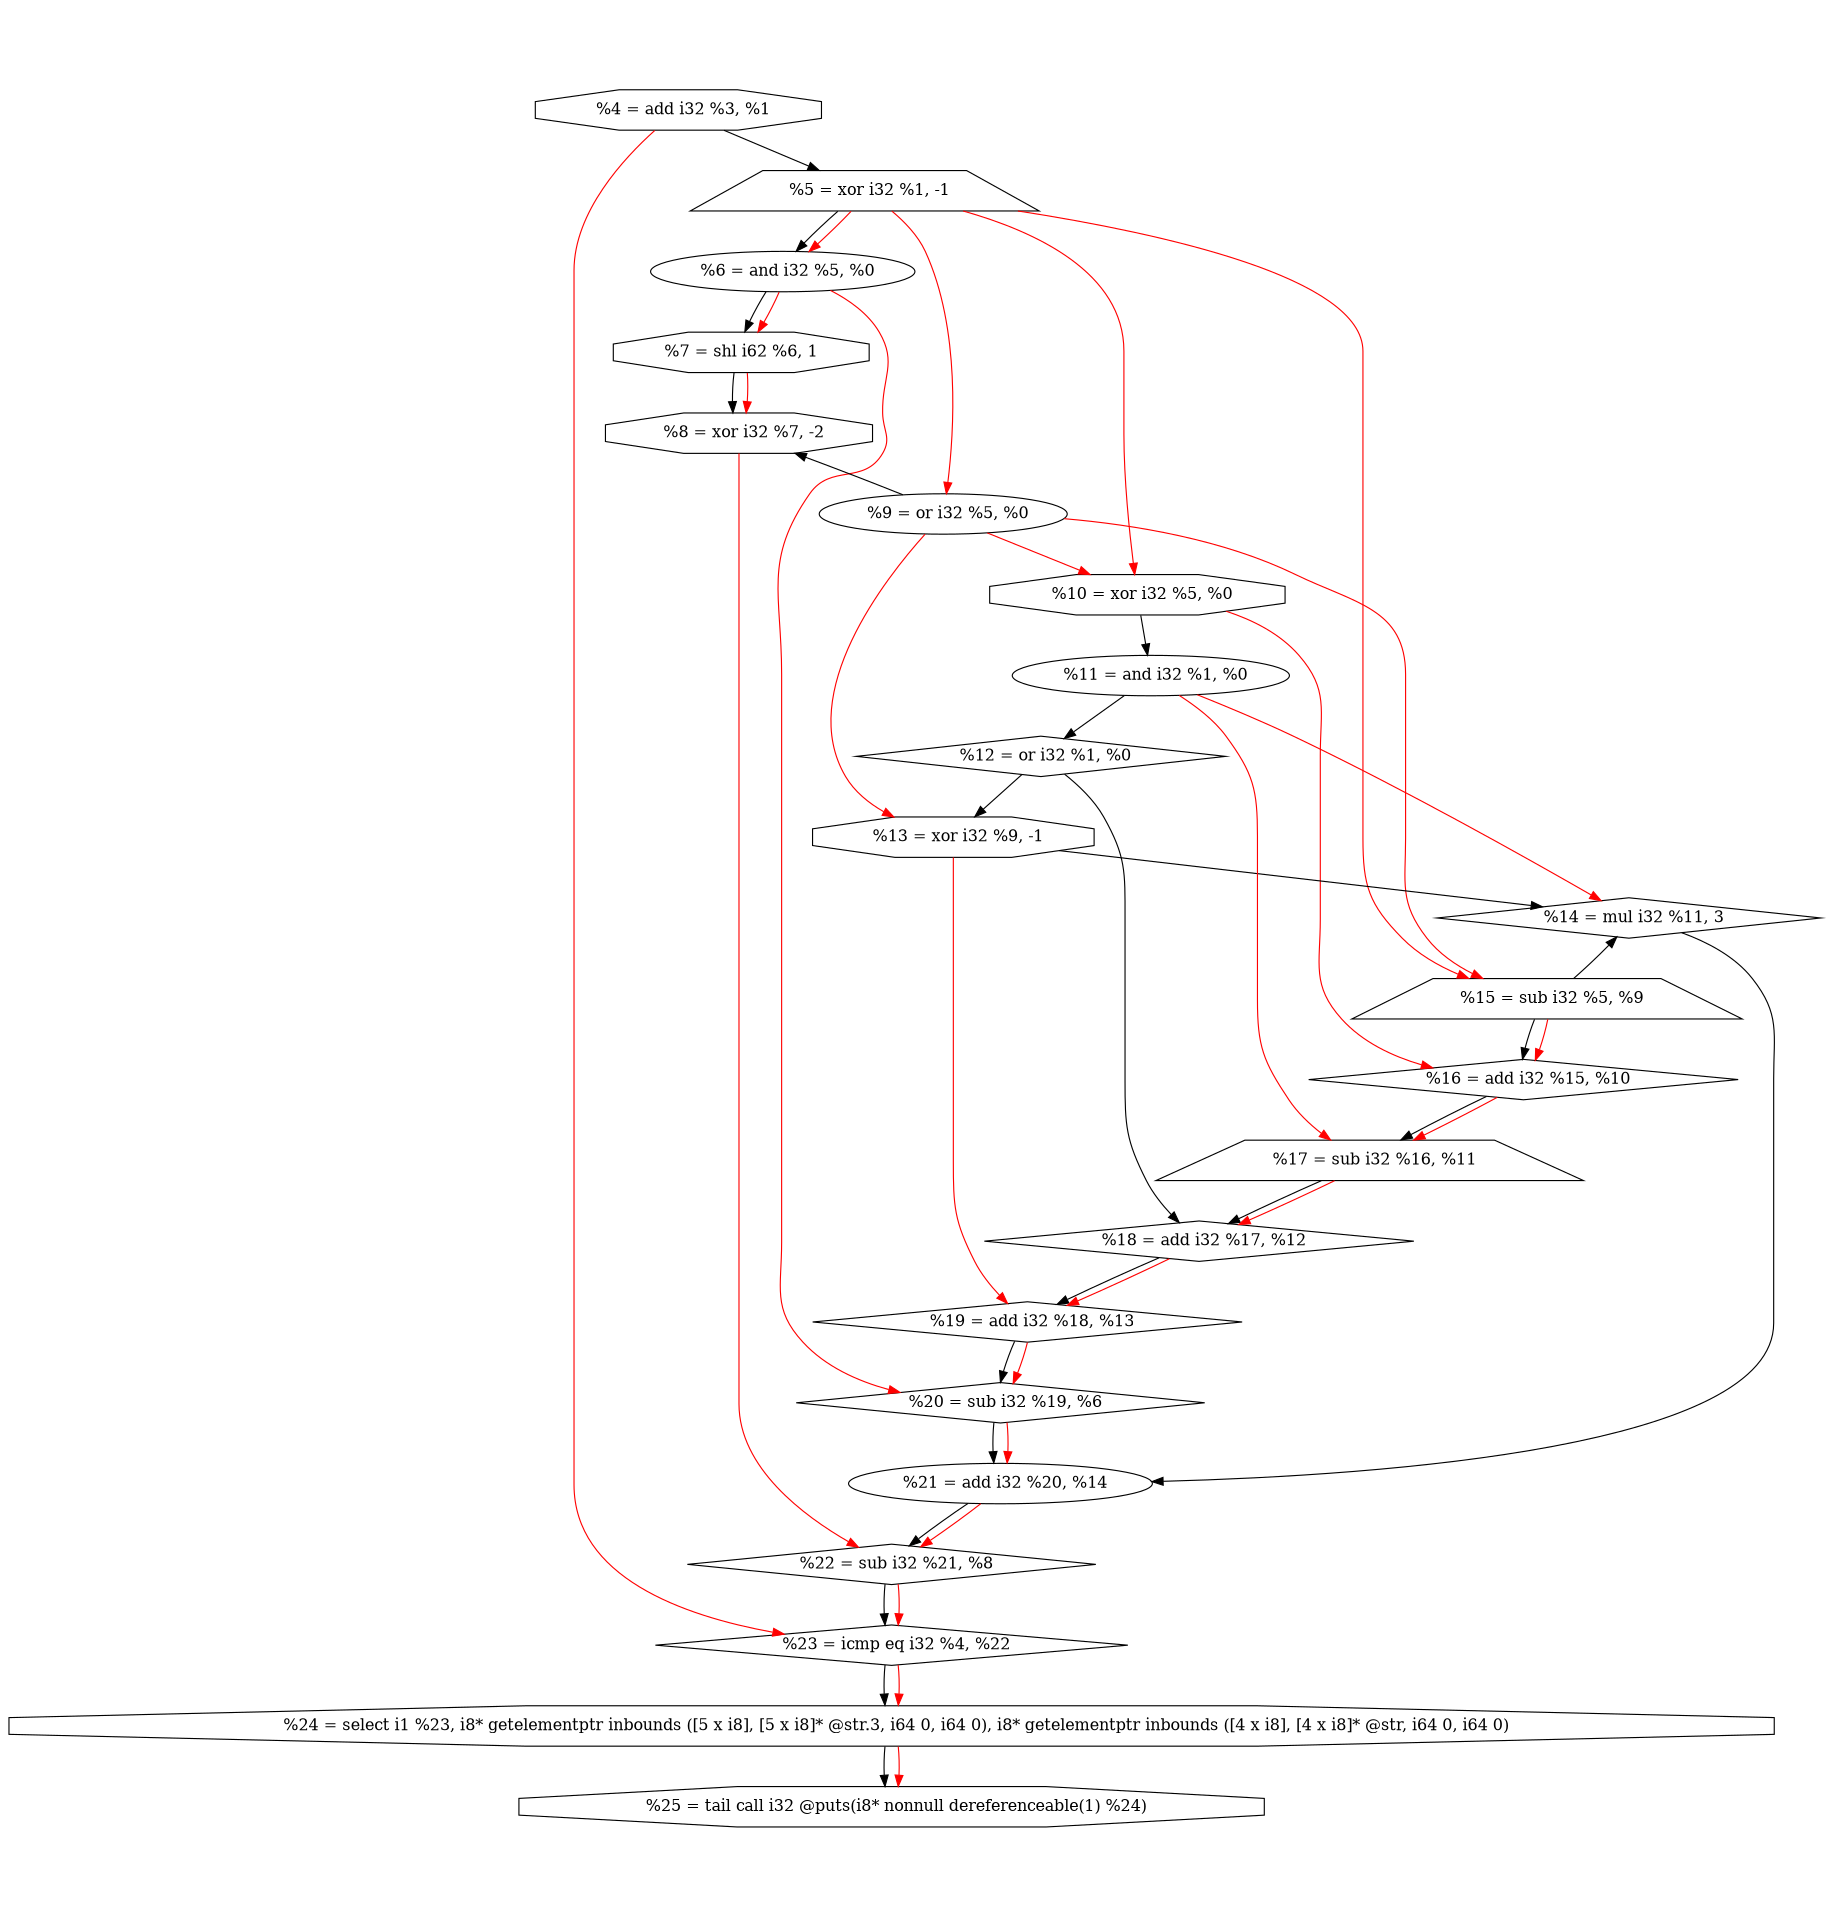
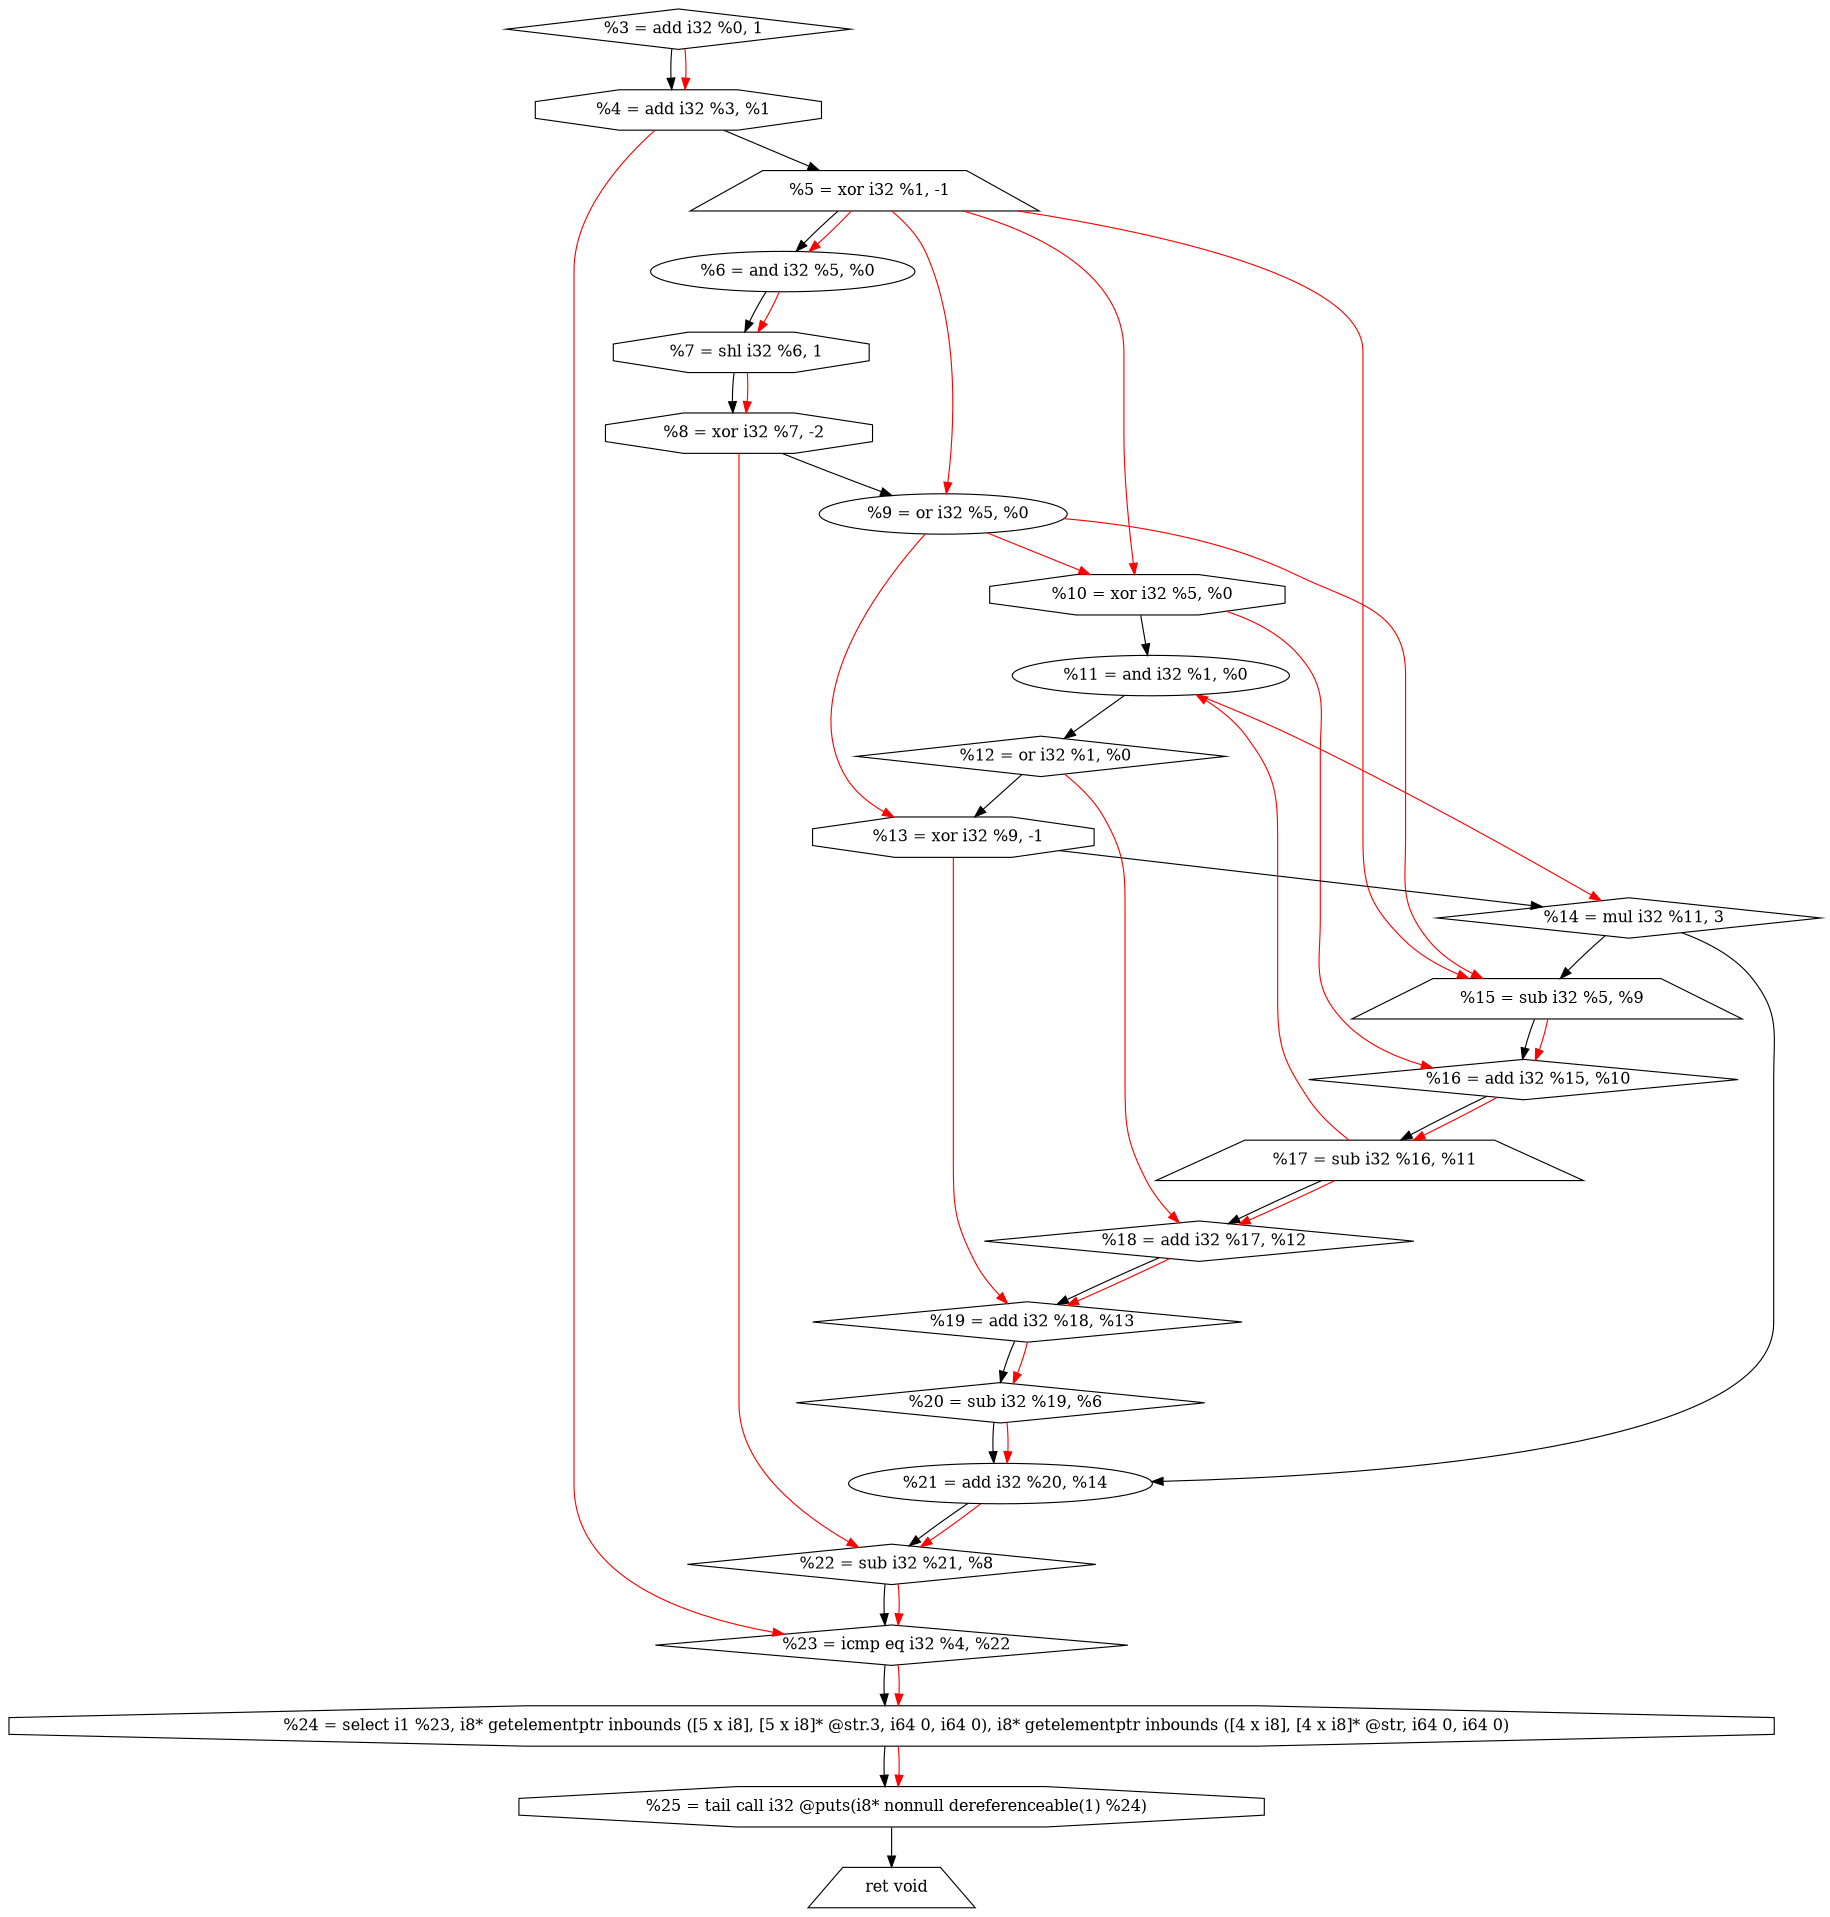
none -> (678, 29)
(741, 352) -> (741, 352)
(862, 479) -> (832, 473)
(782, 829) -> none
(1257, 910) -> (1278, 919)
(1591, 962) -> (1586, 953)
(1125, 991) -> (1125, 991)
none -> (892, 1888)
